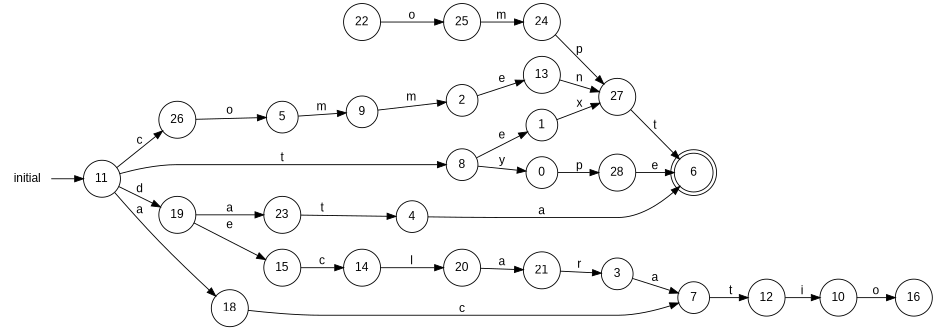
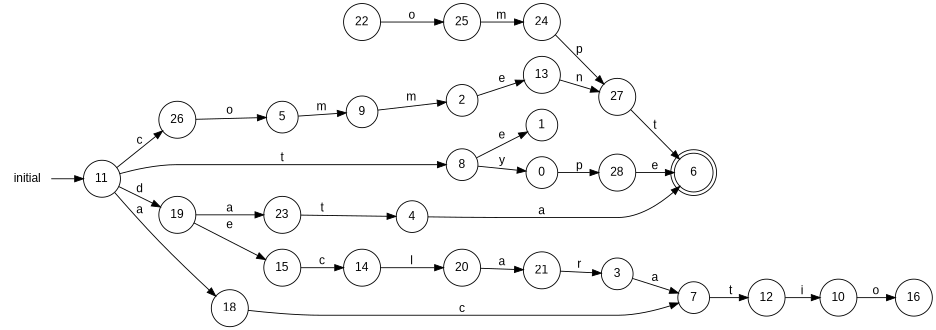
(574, 113) -> none
